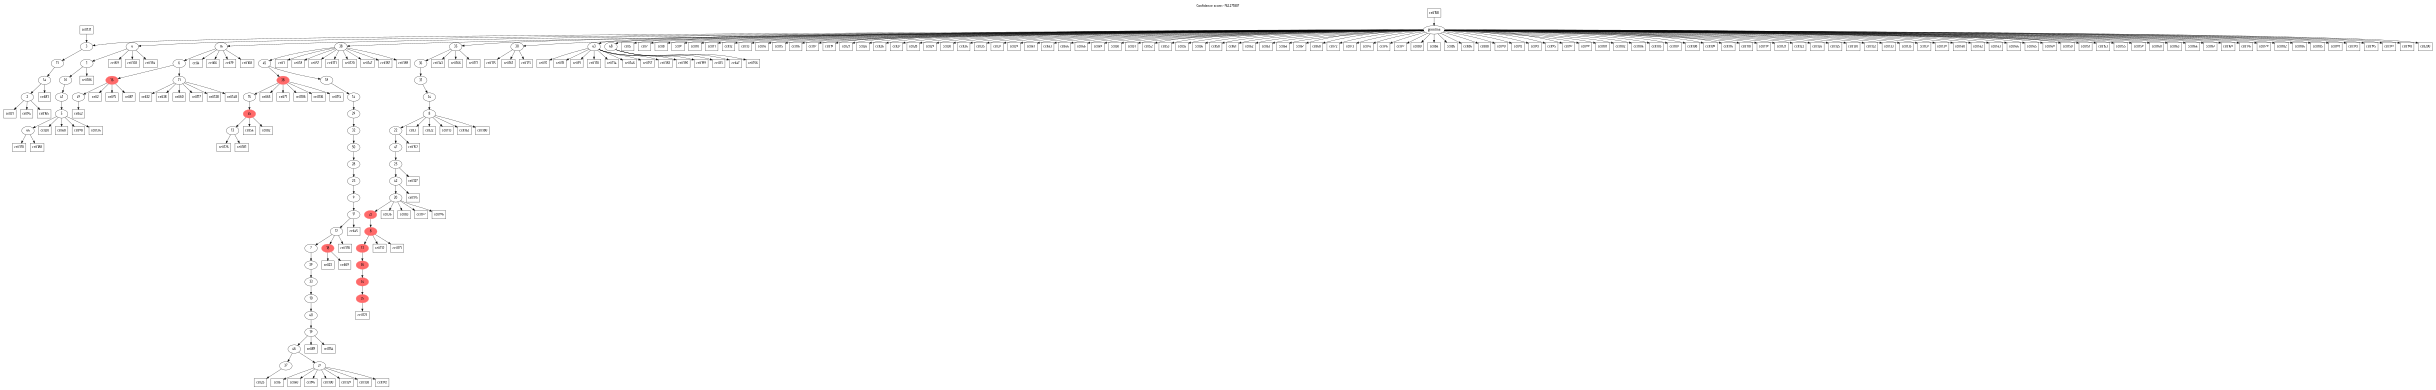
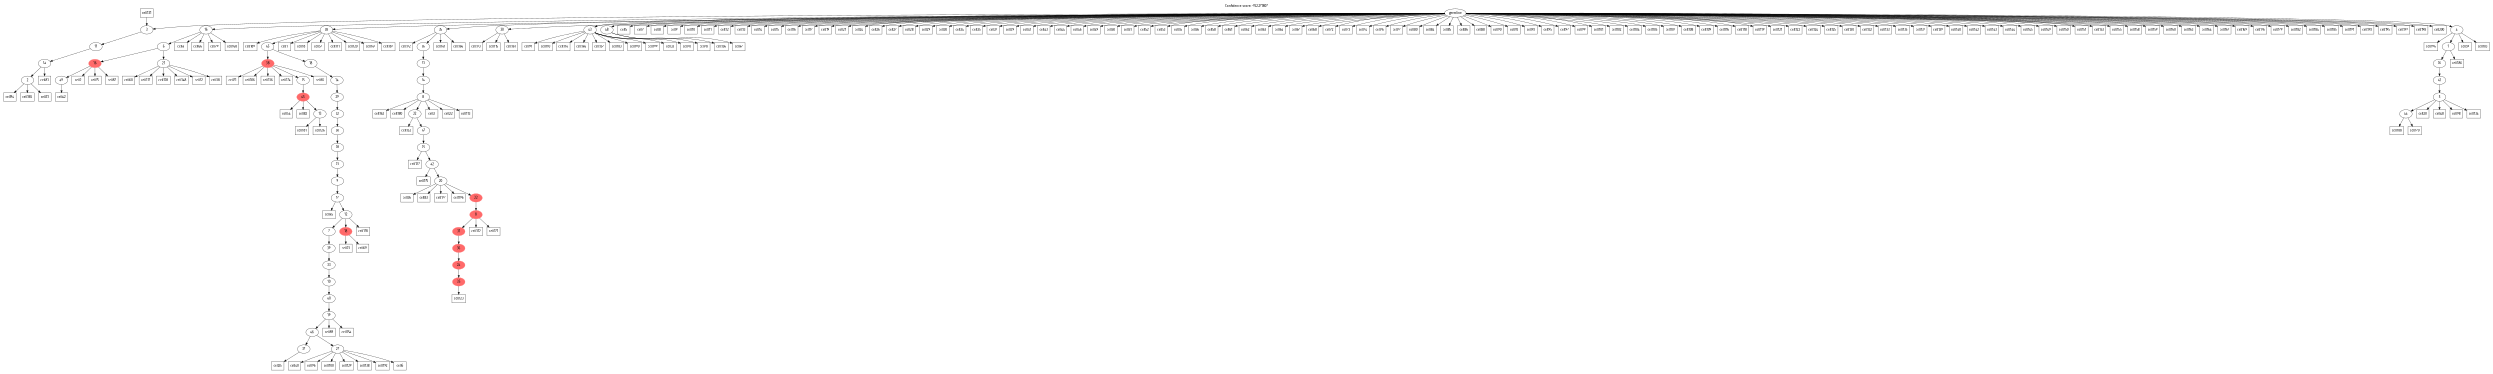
(1434, 20) -> (1796, 17)
(663, 55) -> (628, 38)
